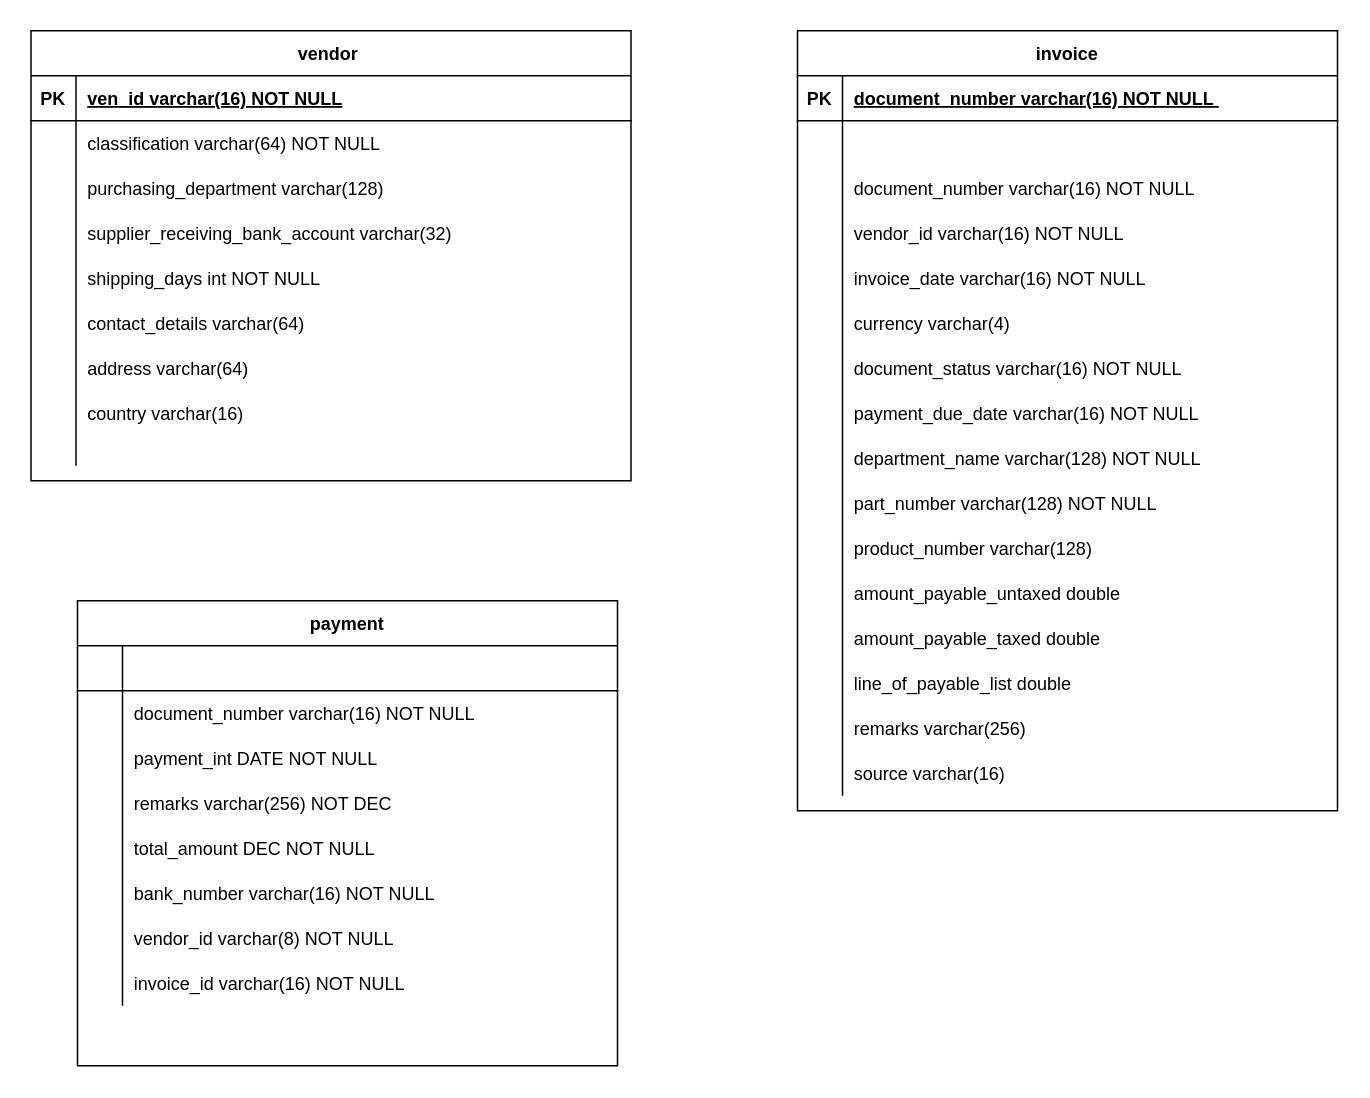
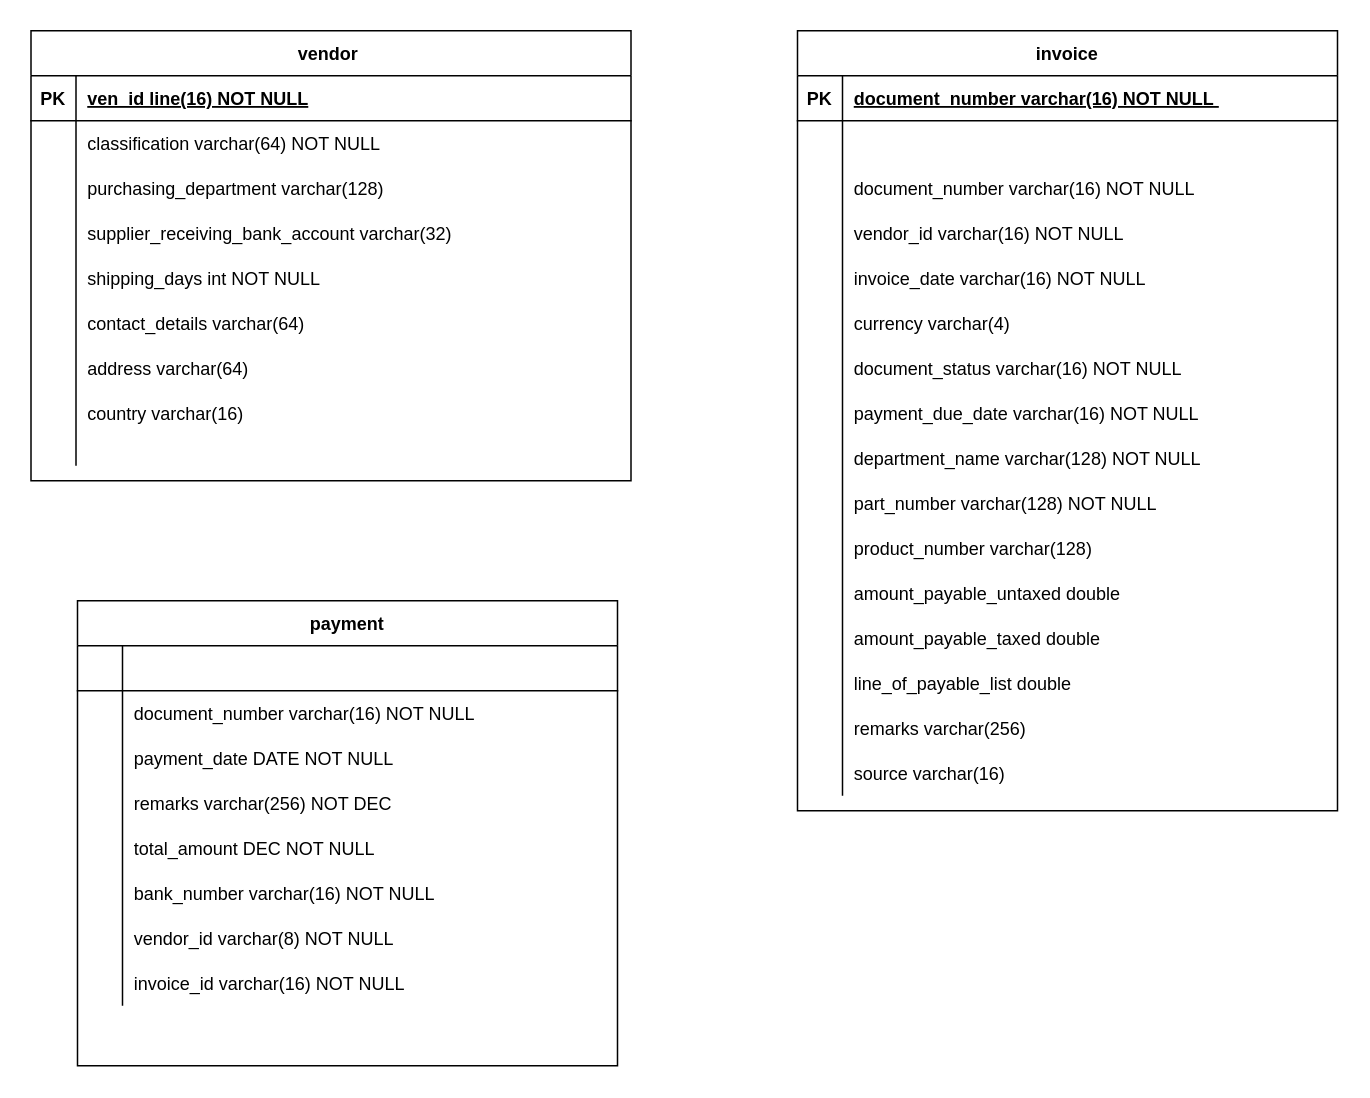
(214, 99) -> (194, 99)
(250, 759) -> (258, 759)
